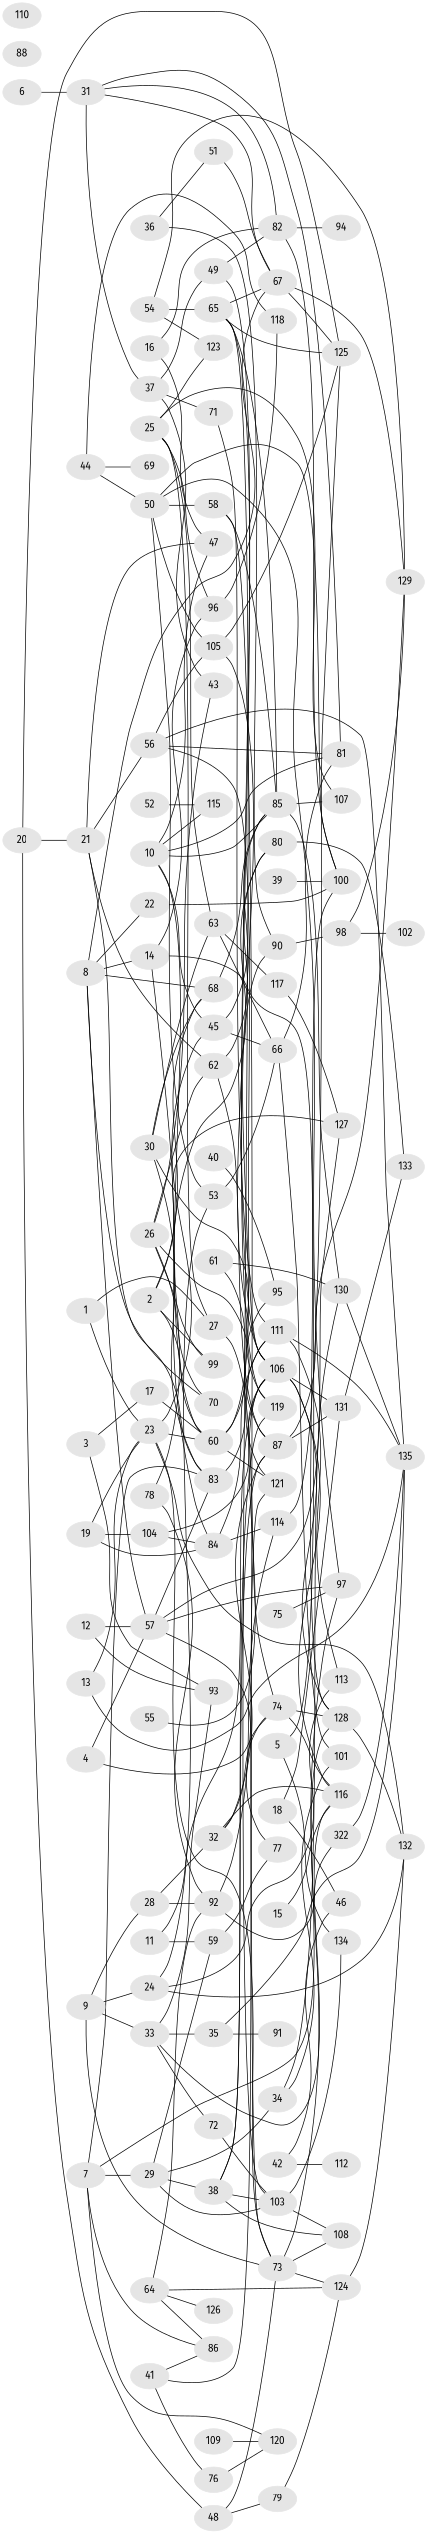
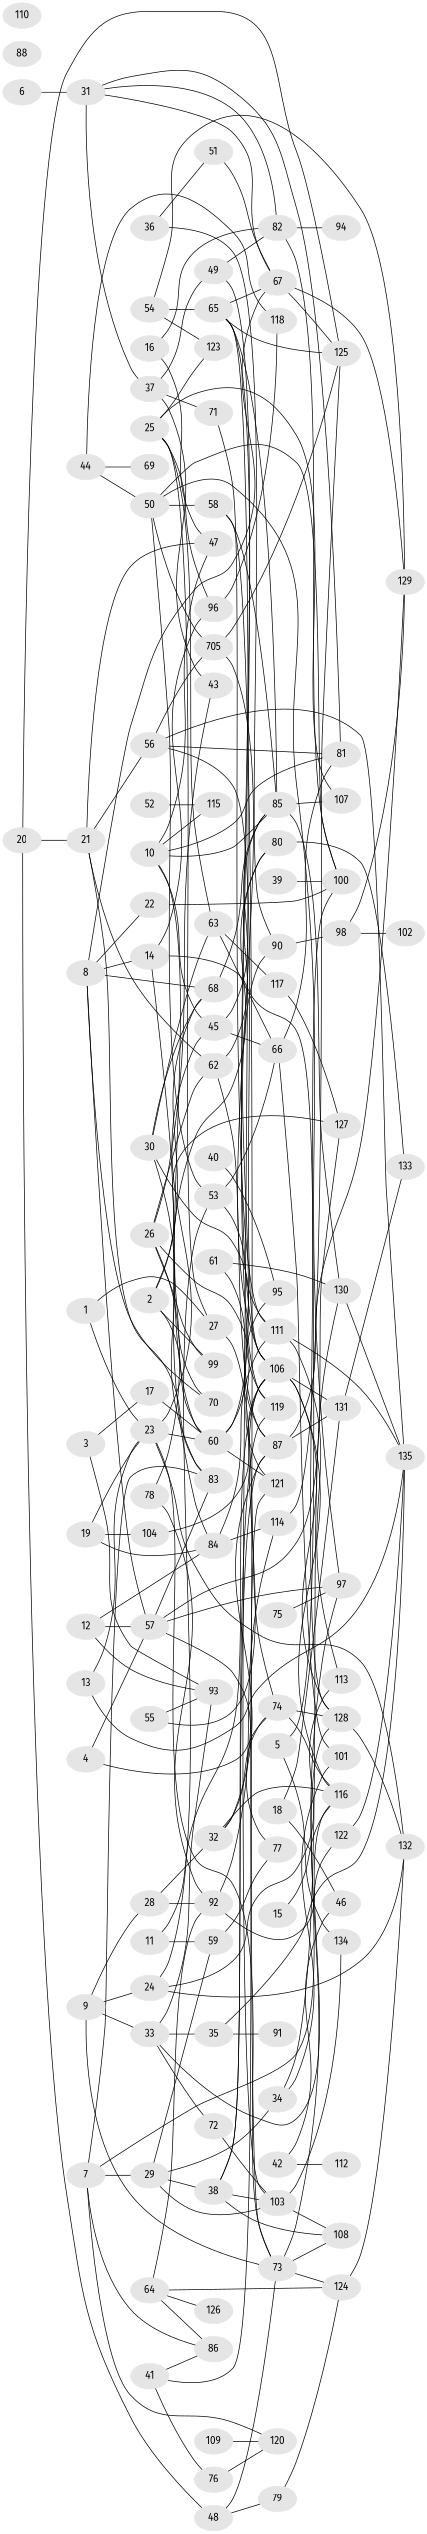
(214, 647) -> (214, 647)
(246, 1406) -> (245, 1264)
(182, 1540) -> (150, 1586)
none -> (178, 1707)
(341, 1836) -> (341, 1836)
